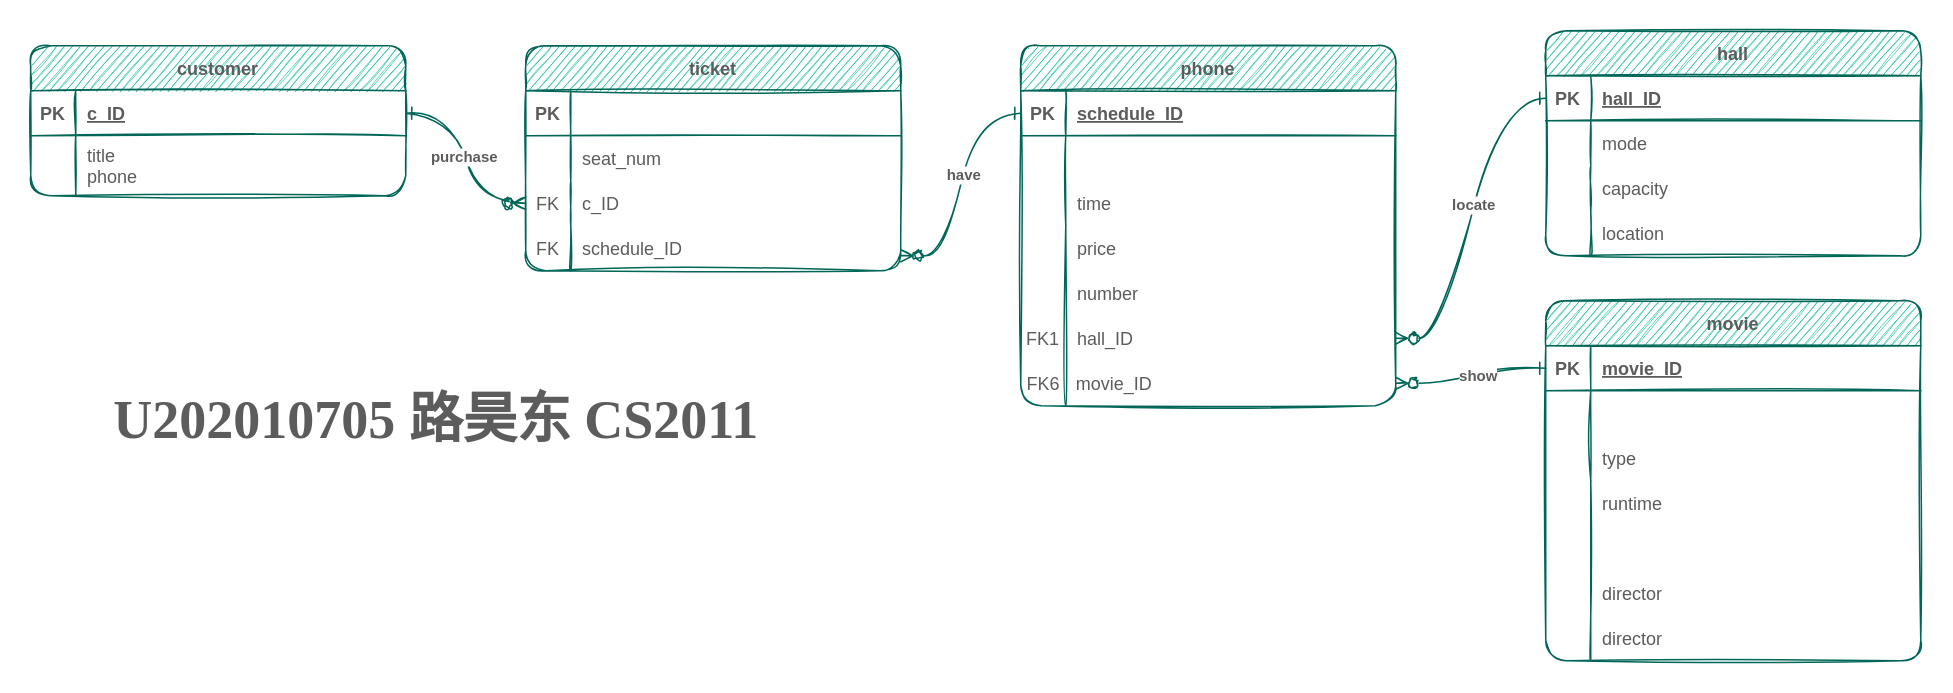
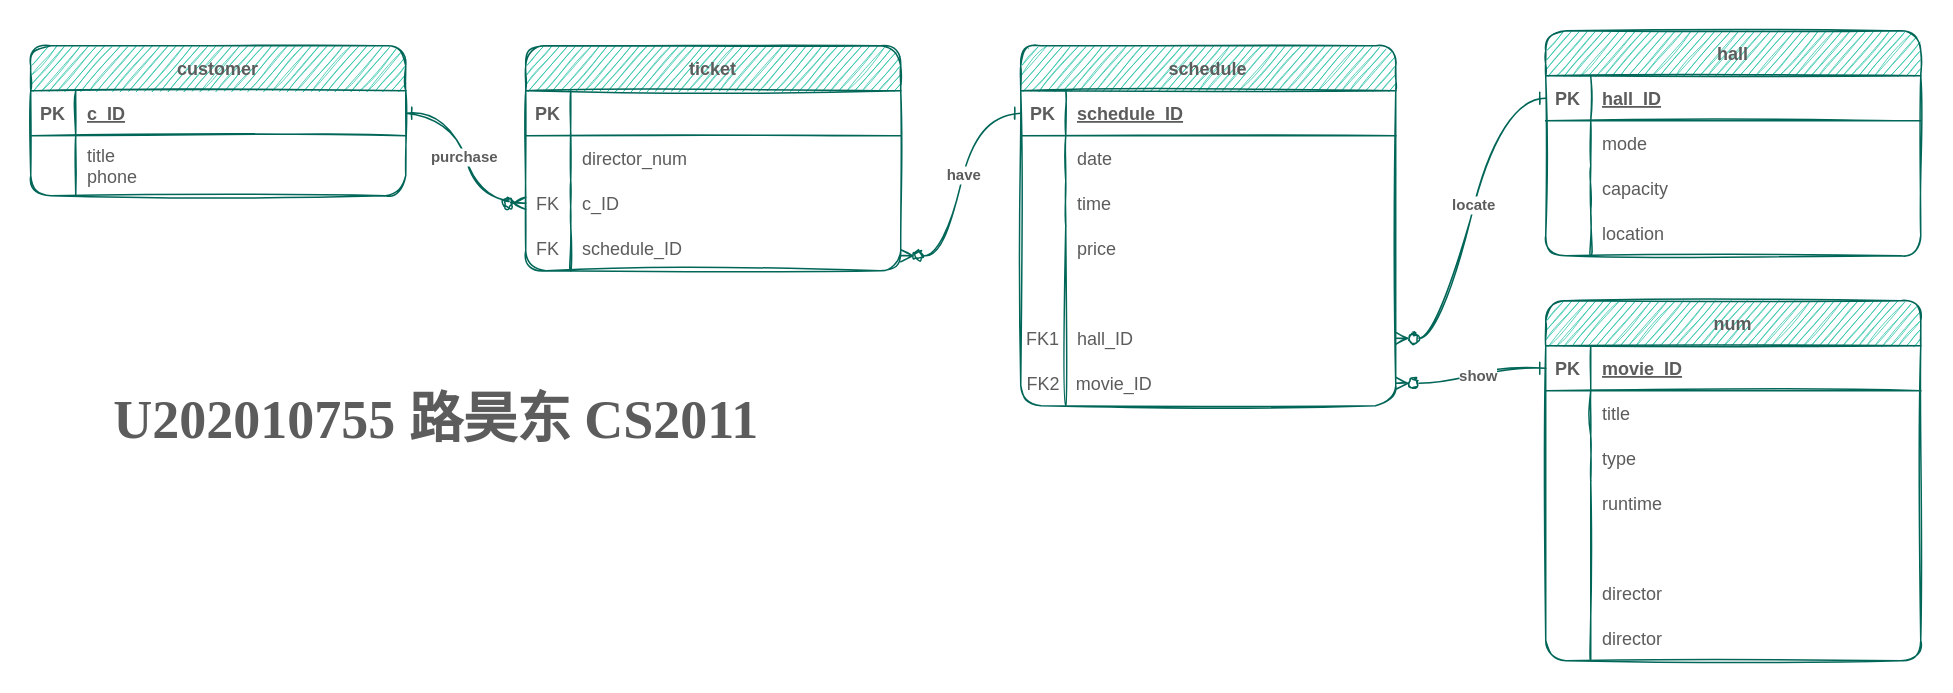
(1208, 69) -> (1208, 69)
none -> (1231, 158)
(622, 159) -> (640, 159)
(1231, 293) -> none
(1733, 324) -> (1733, 324)
(1043, 384) -> (1043, 384)
none -> (1756, 413)
(437, 421) -> (437, 421)
